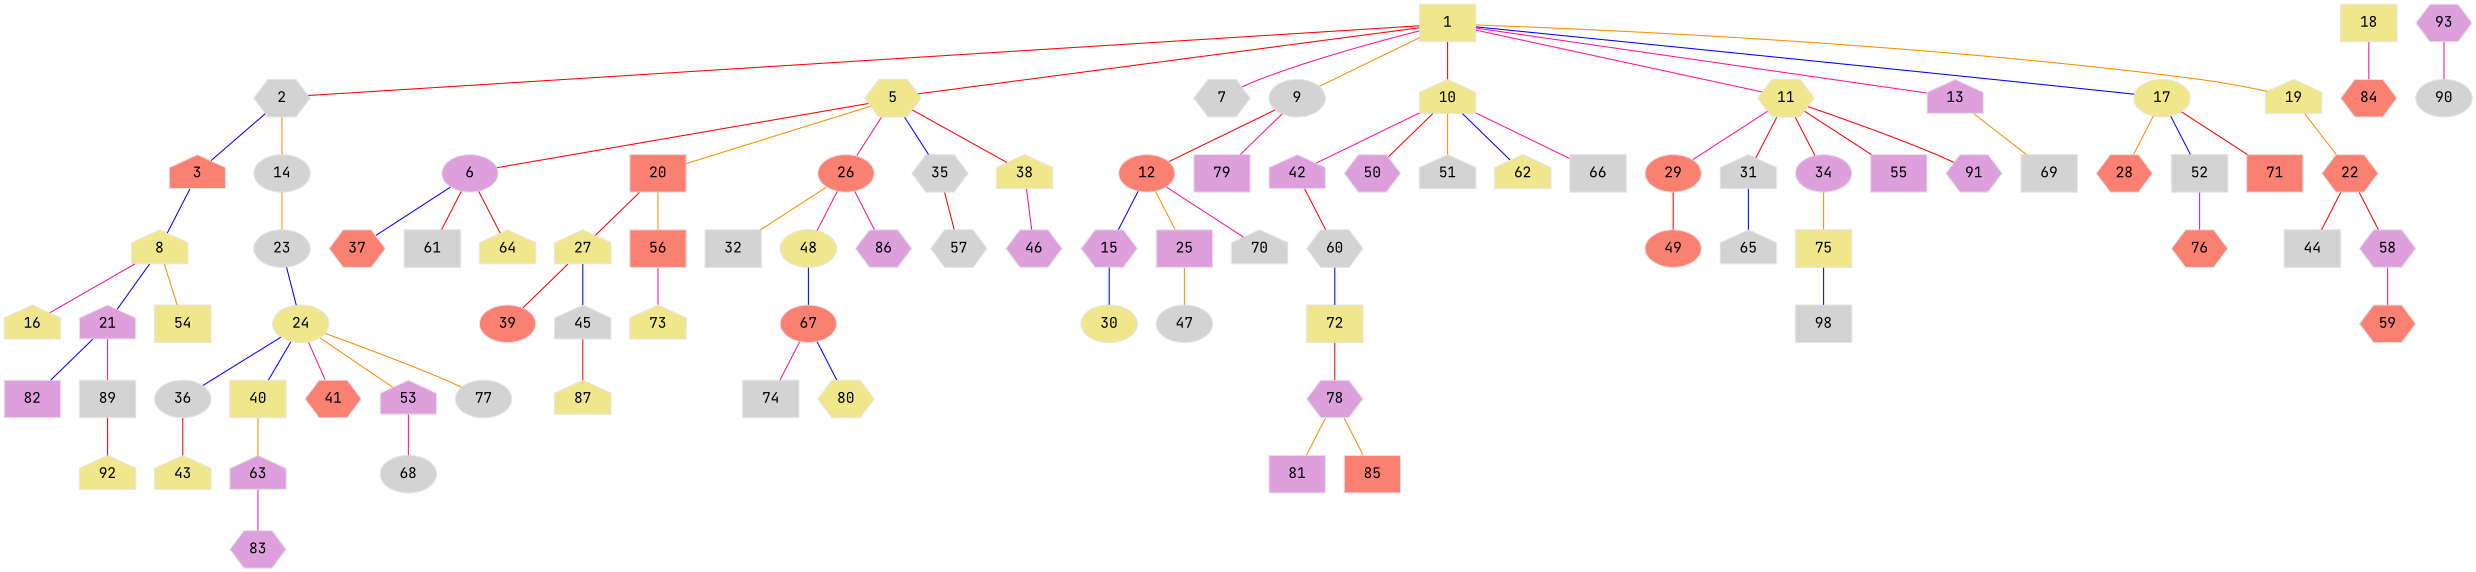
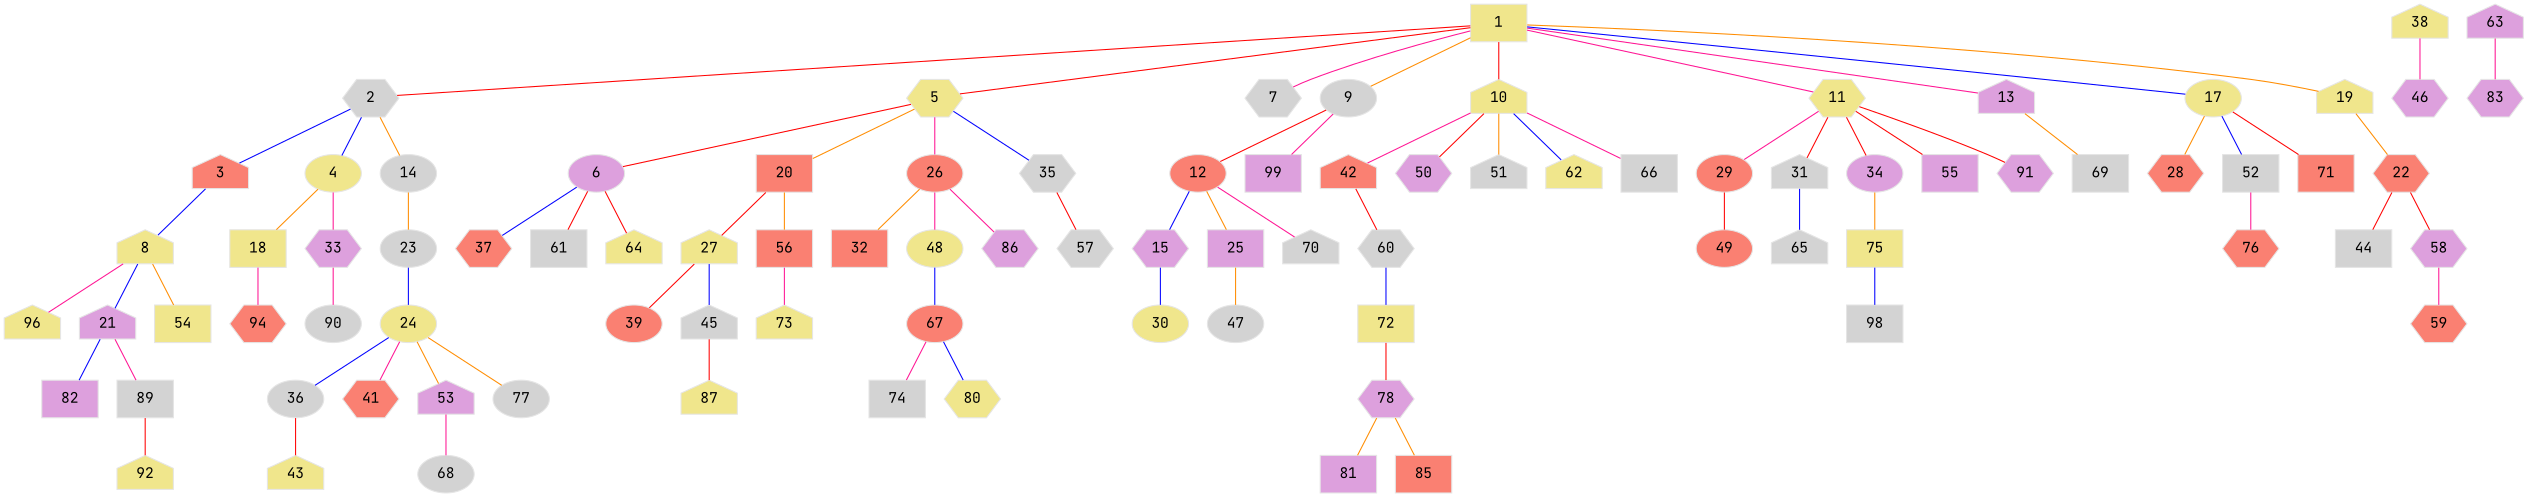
(2444, 23) -> (333, 249)
(2369, 98) -> (258, 324)
(960, 136) -> none
none -> (333, 173)
(1222, 173) -> (1273, 173)
(1297, 173) -> (1348, 173)
(733, 249) -> (860, 249)
(32, 324) -> (32, 324)
(258, 399) -> none
